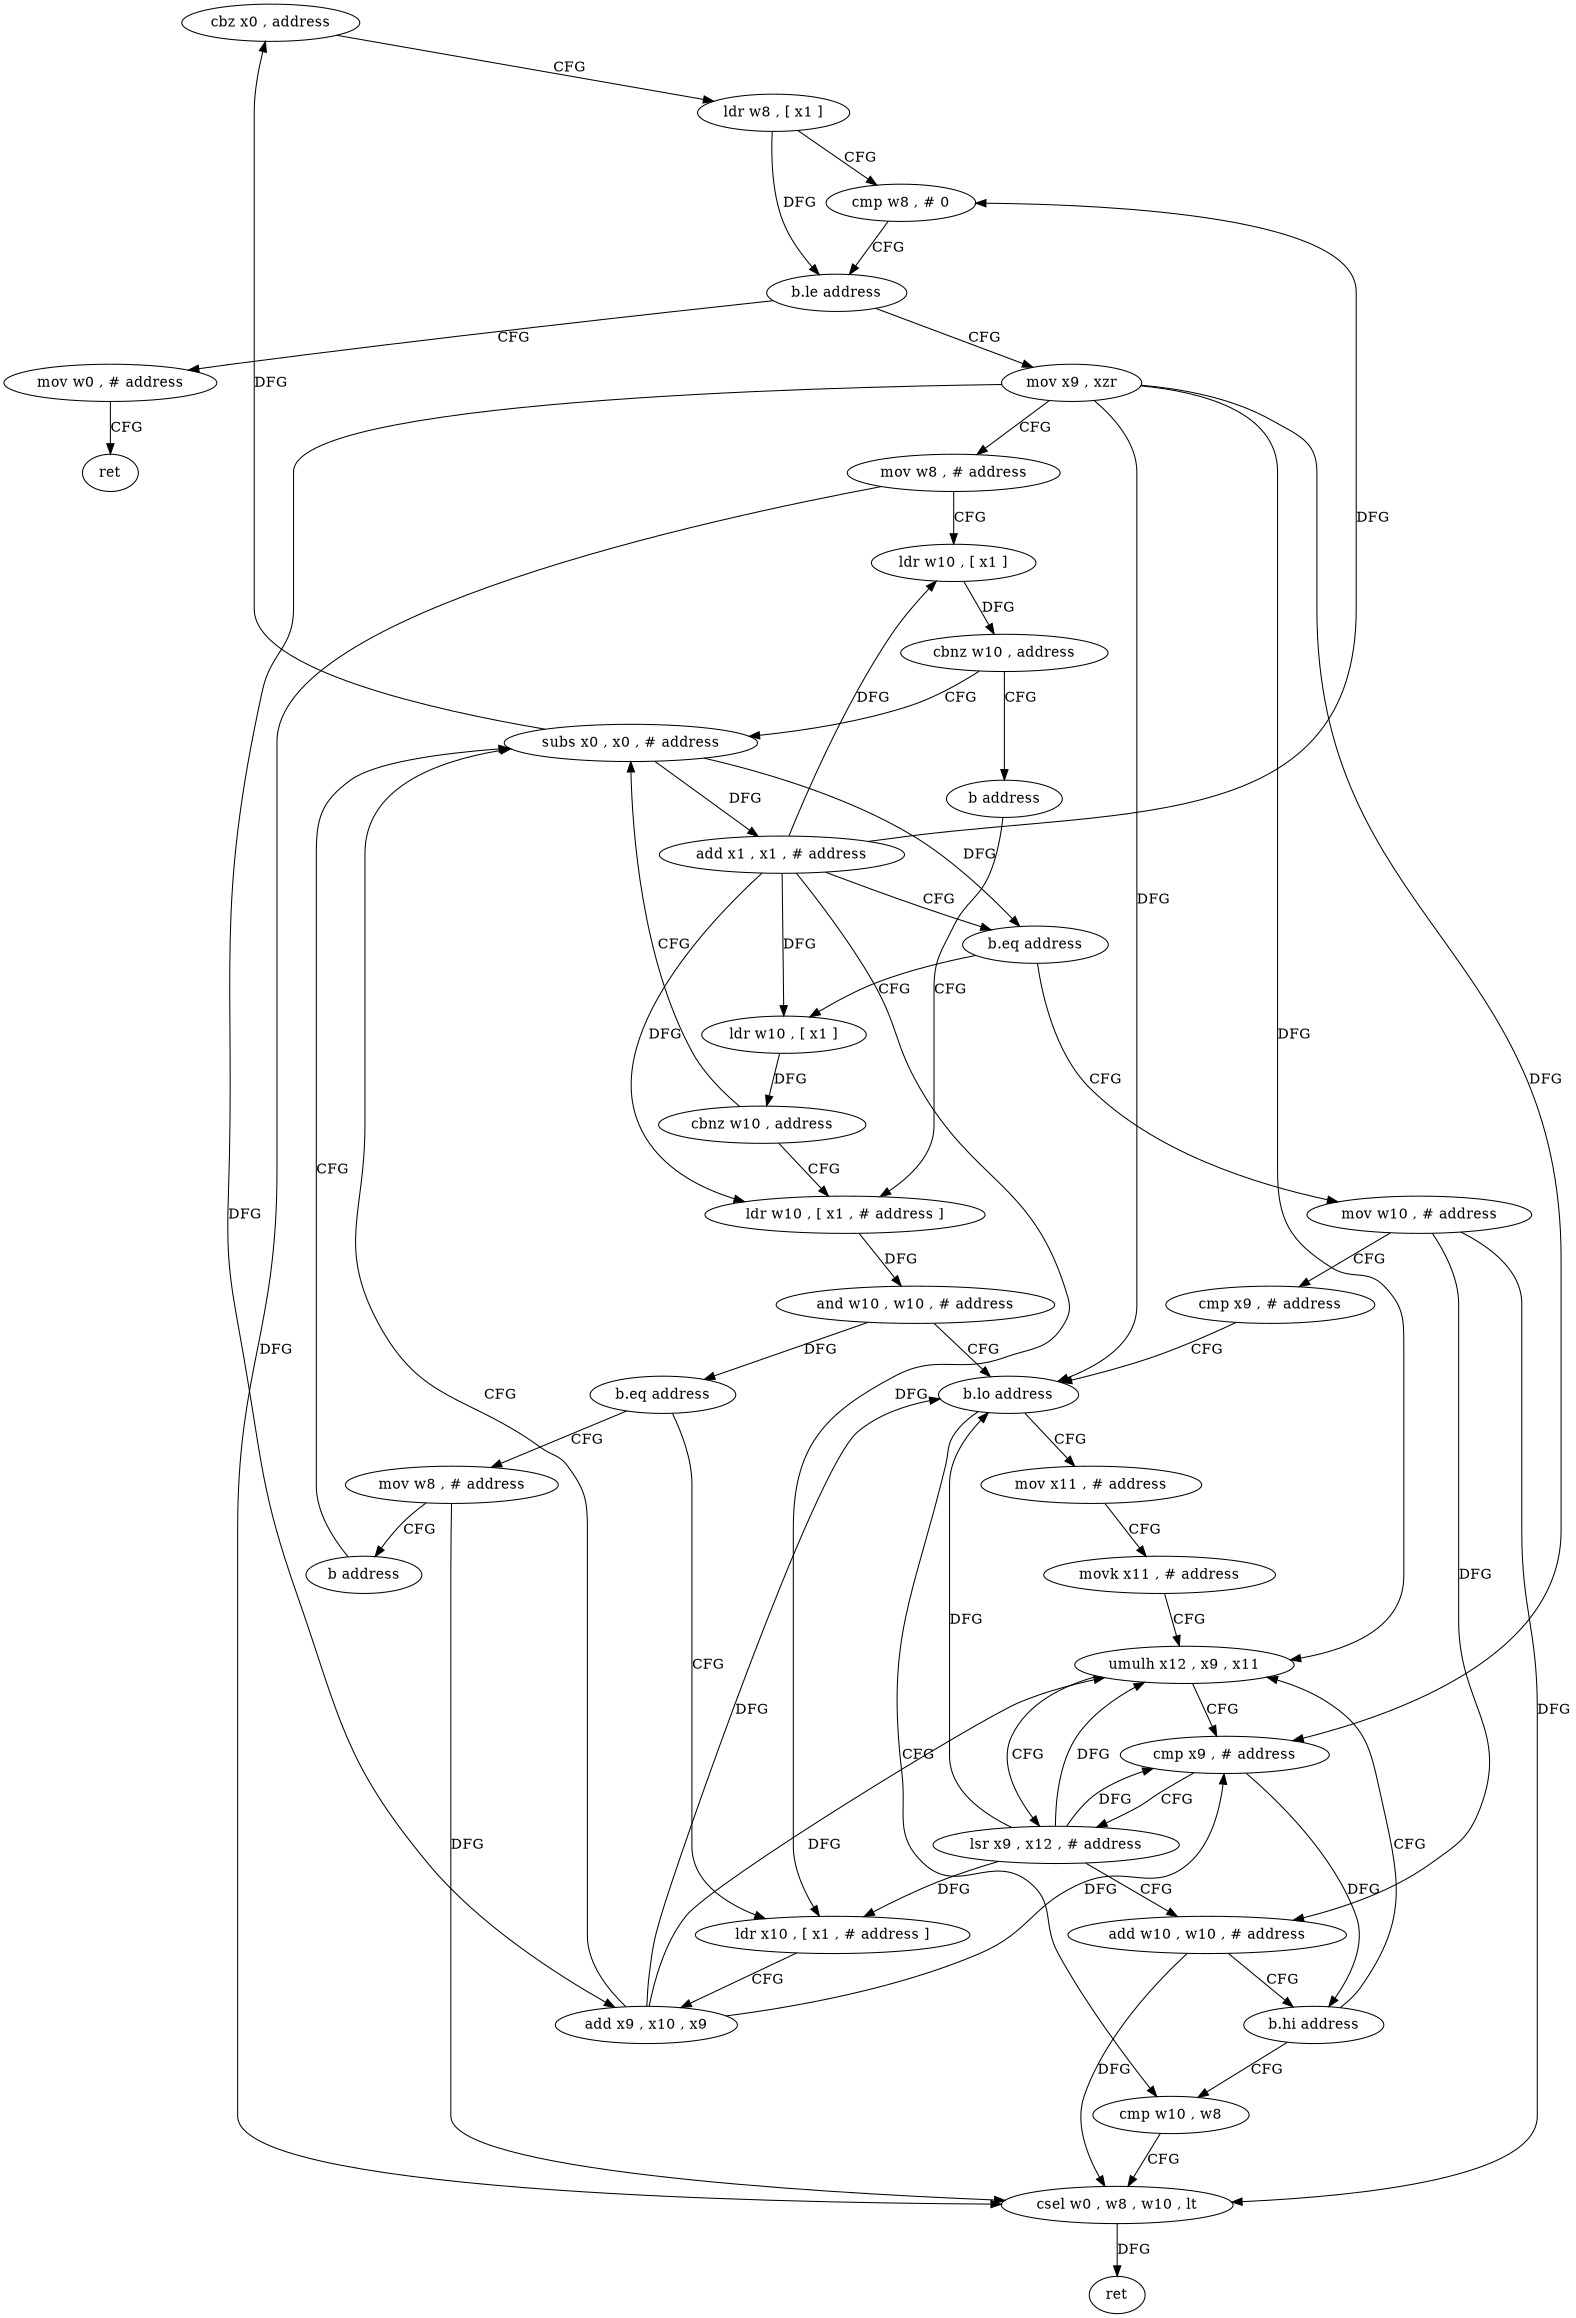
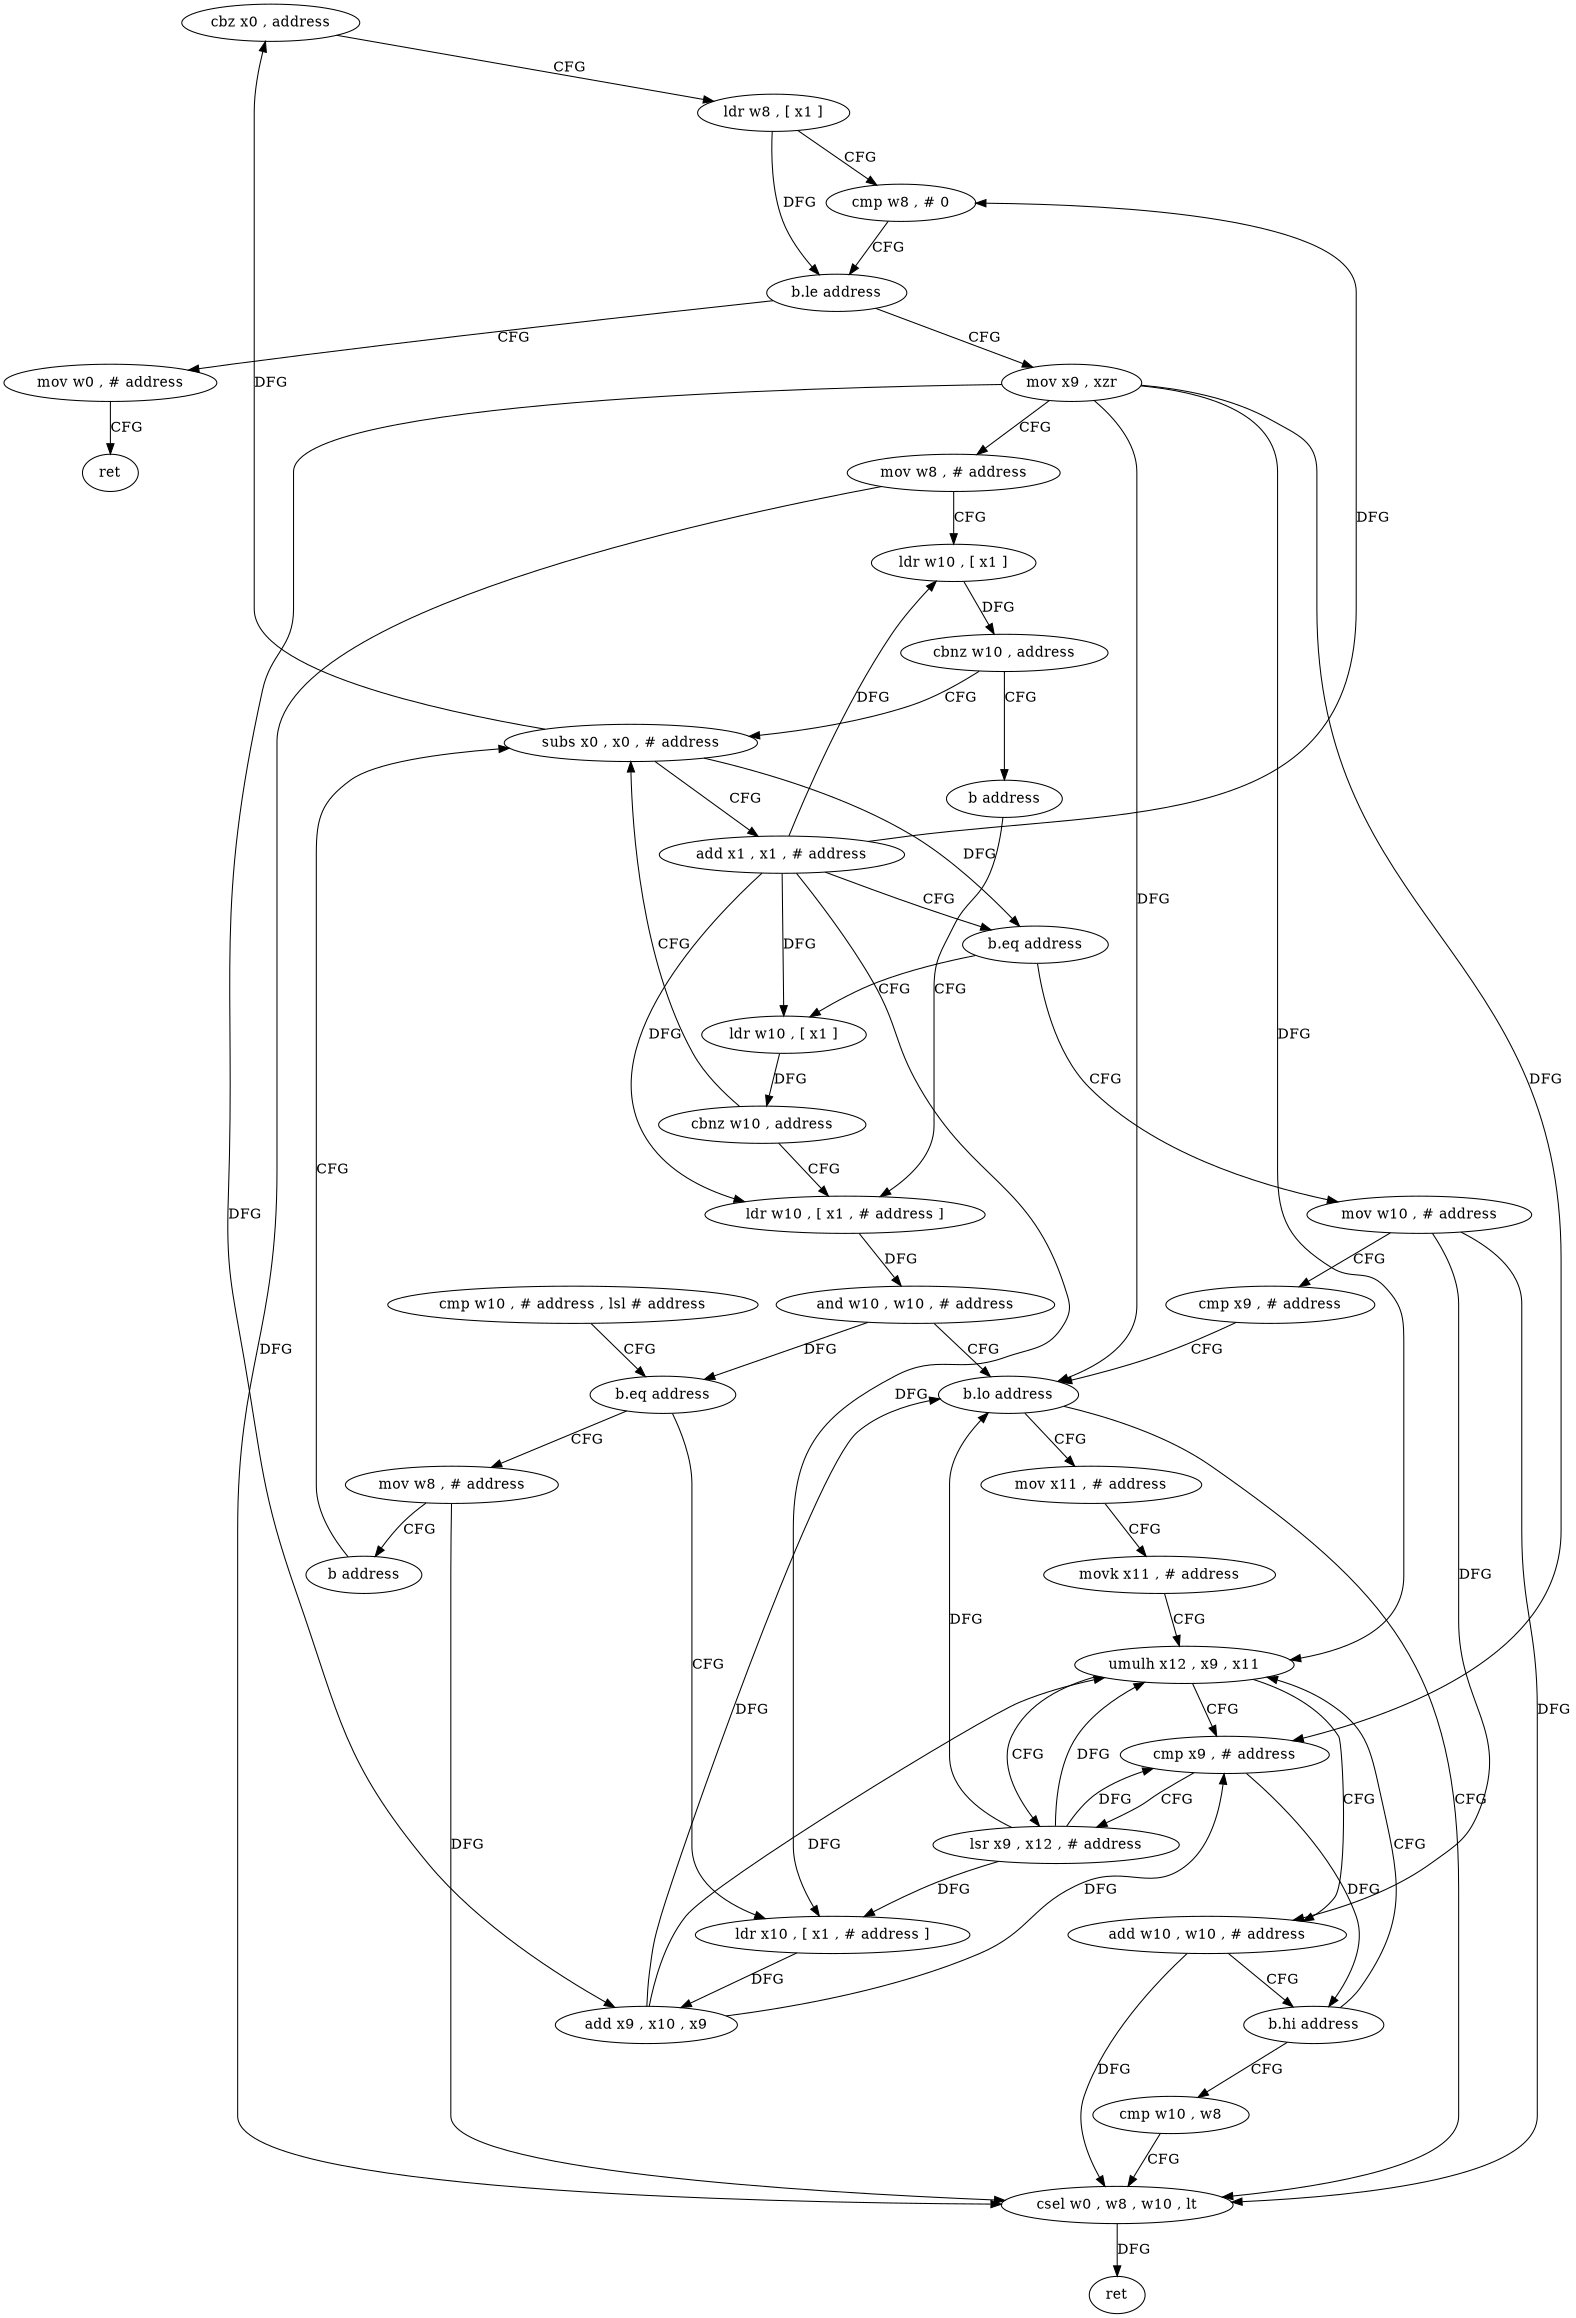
(746, 799) -> (746, 799)
none -> (573, 1305)
(421, 1377) -> none
(903, 1808) -> (1452, 1790)
(1127, 1887) -> (1343, 1780)
(768, 1980) -> (768, 1980)
